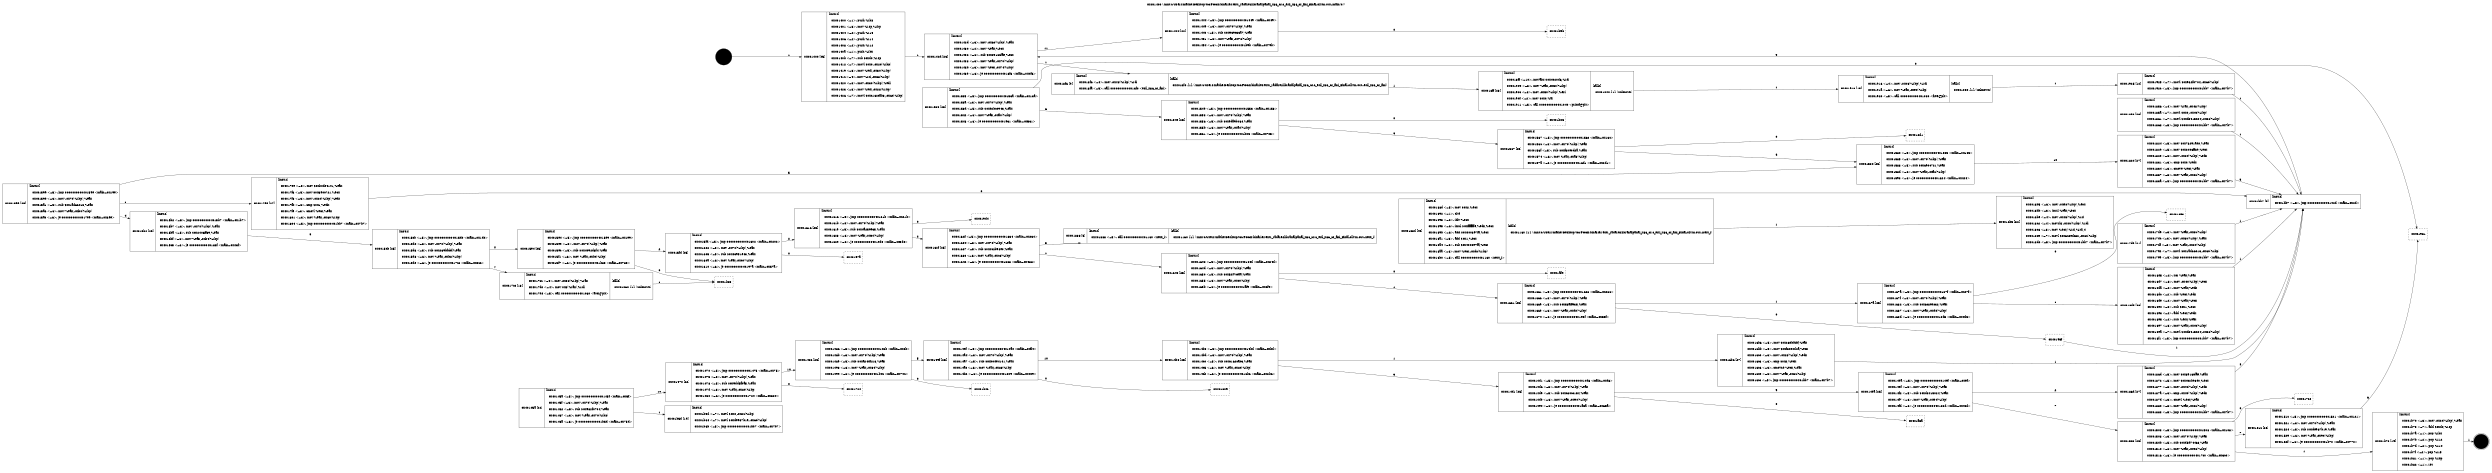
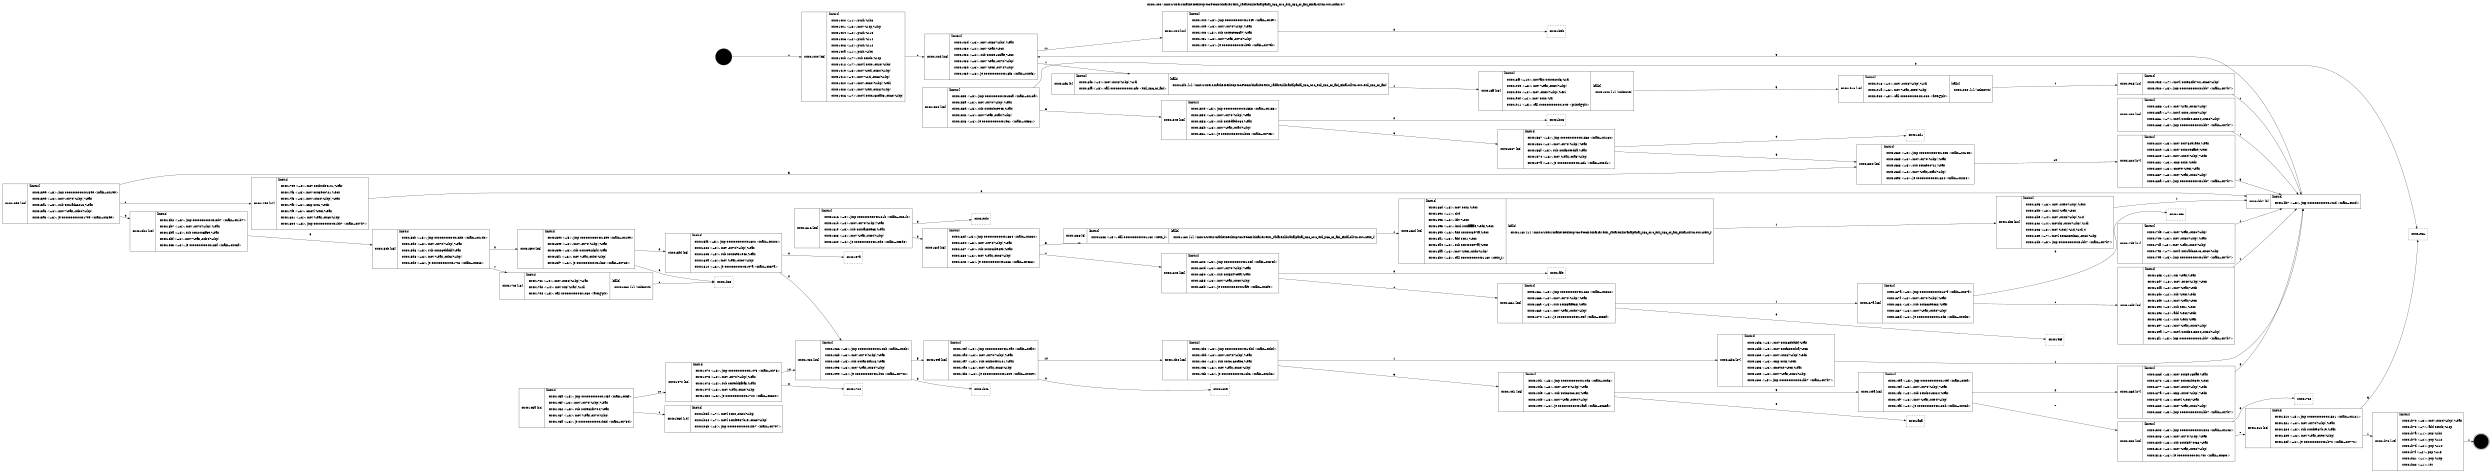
(1776, 88) -> (1776, 88)
none -> (1387, 234)
(787, 241) -> (813, 303)
(2228, 352) -> (2179, 202)
(2303, 456) -> (2366, 436)
